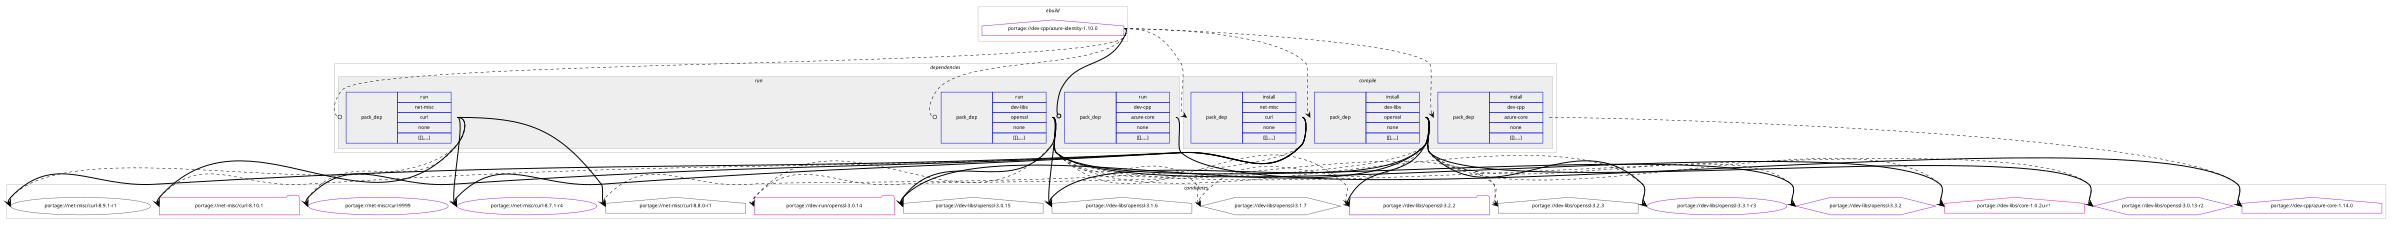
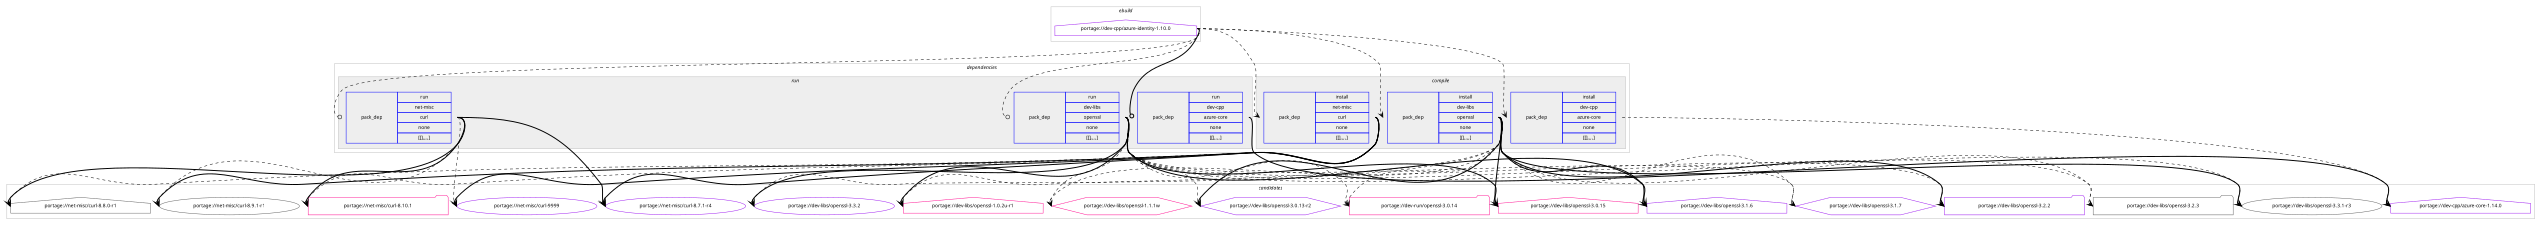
(973, 206) -> (1568, 206)
none -> (1122, 206)
(1122, 206) -> (1717, 206)
(1271, 206) -> (1866, 206)
(1568, 206) -> (2163, 206)
(1717, 206) -> (2312, 206)
(1866, 206) -> (824, 206)
(2014, 206) -> (973, 206)
